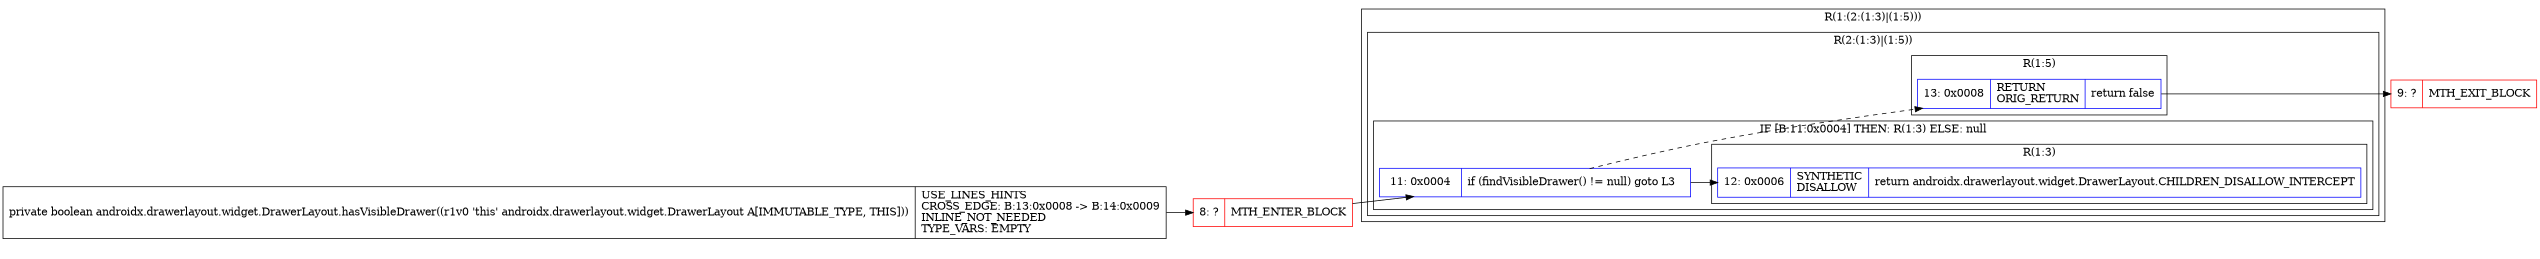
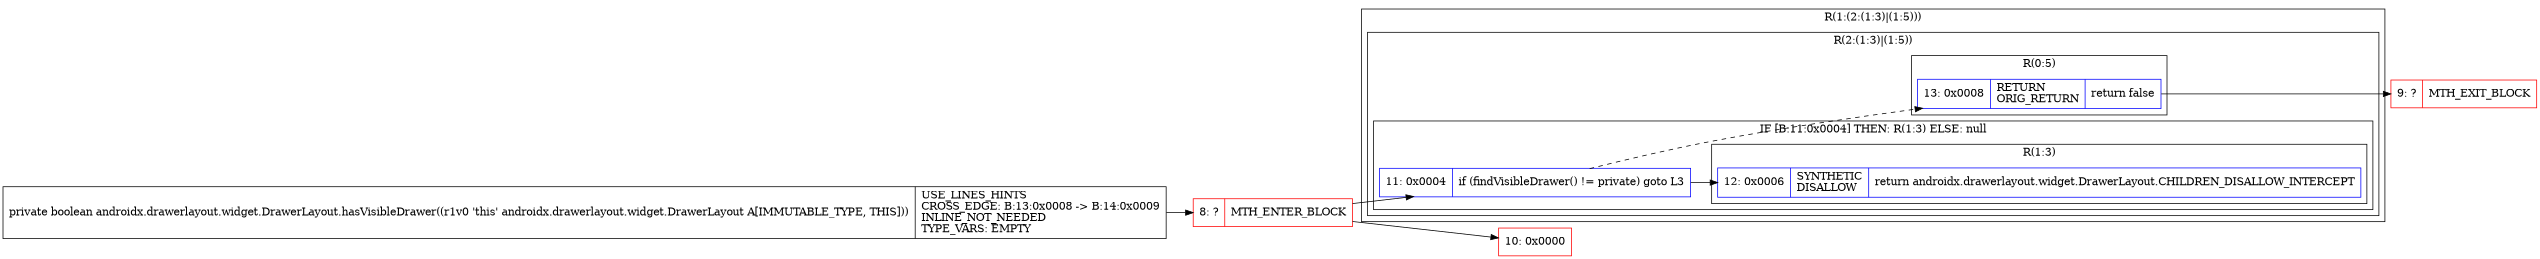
(2039, 64) -> (2039, 64)
(1572, 182) -> (1572, 182)
none -> (1535, 242)
